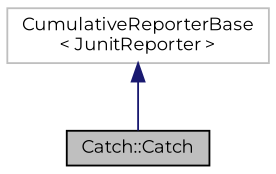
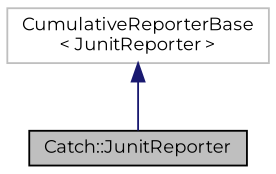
(138, 148) -> (138, 148)
